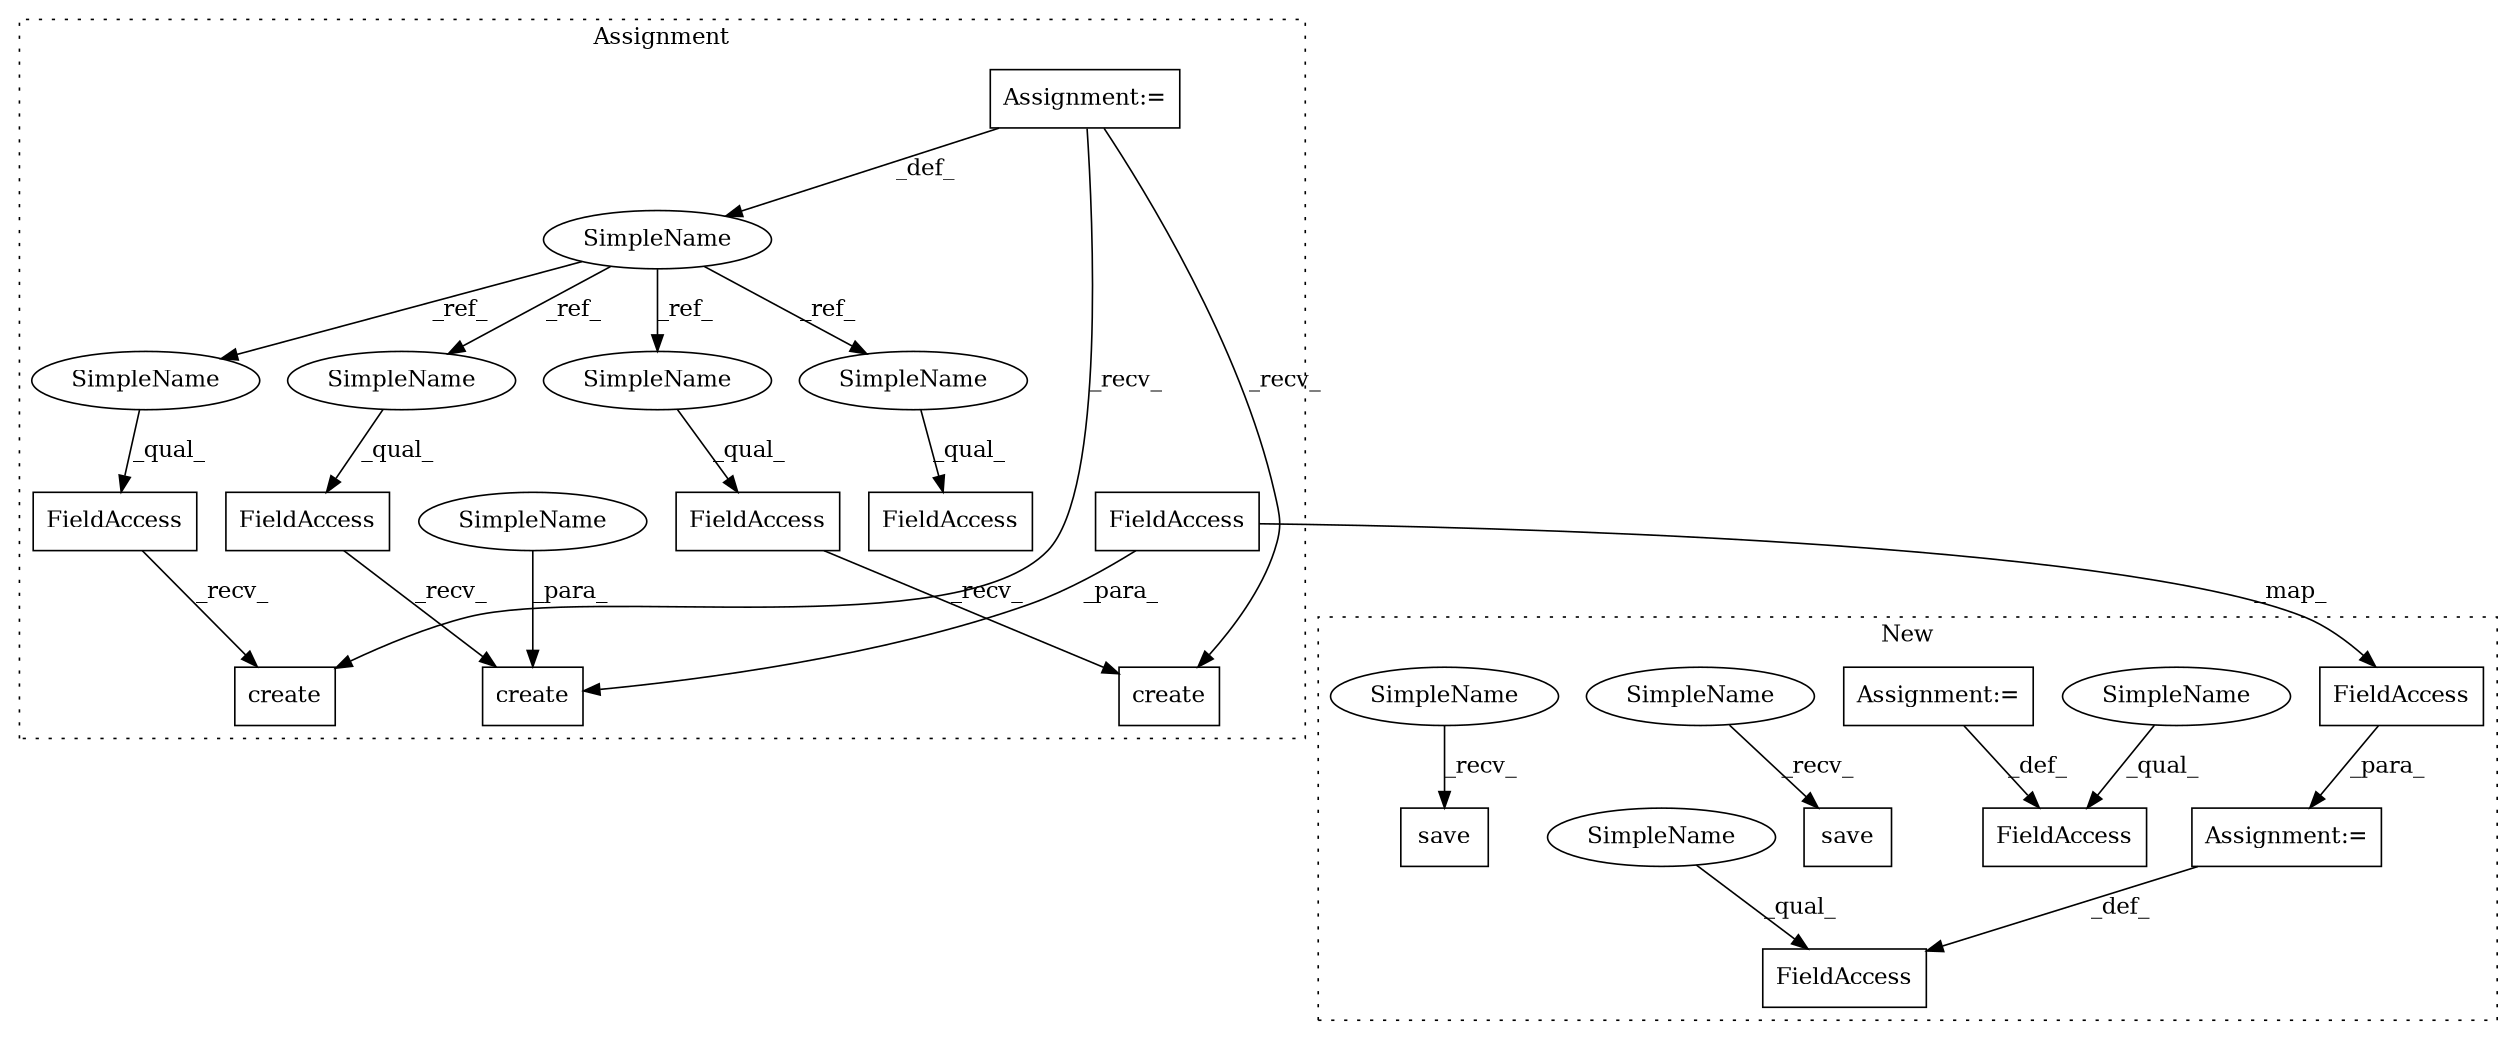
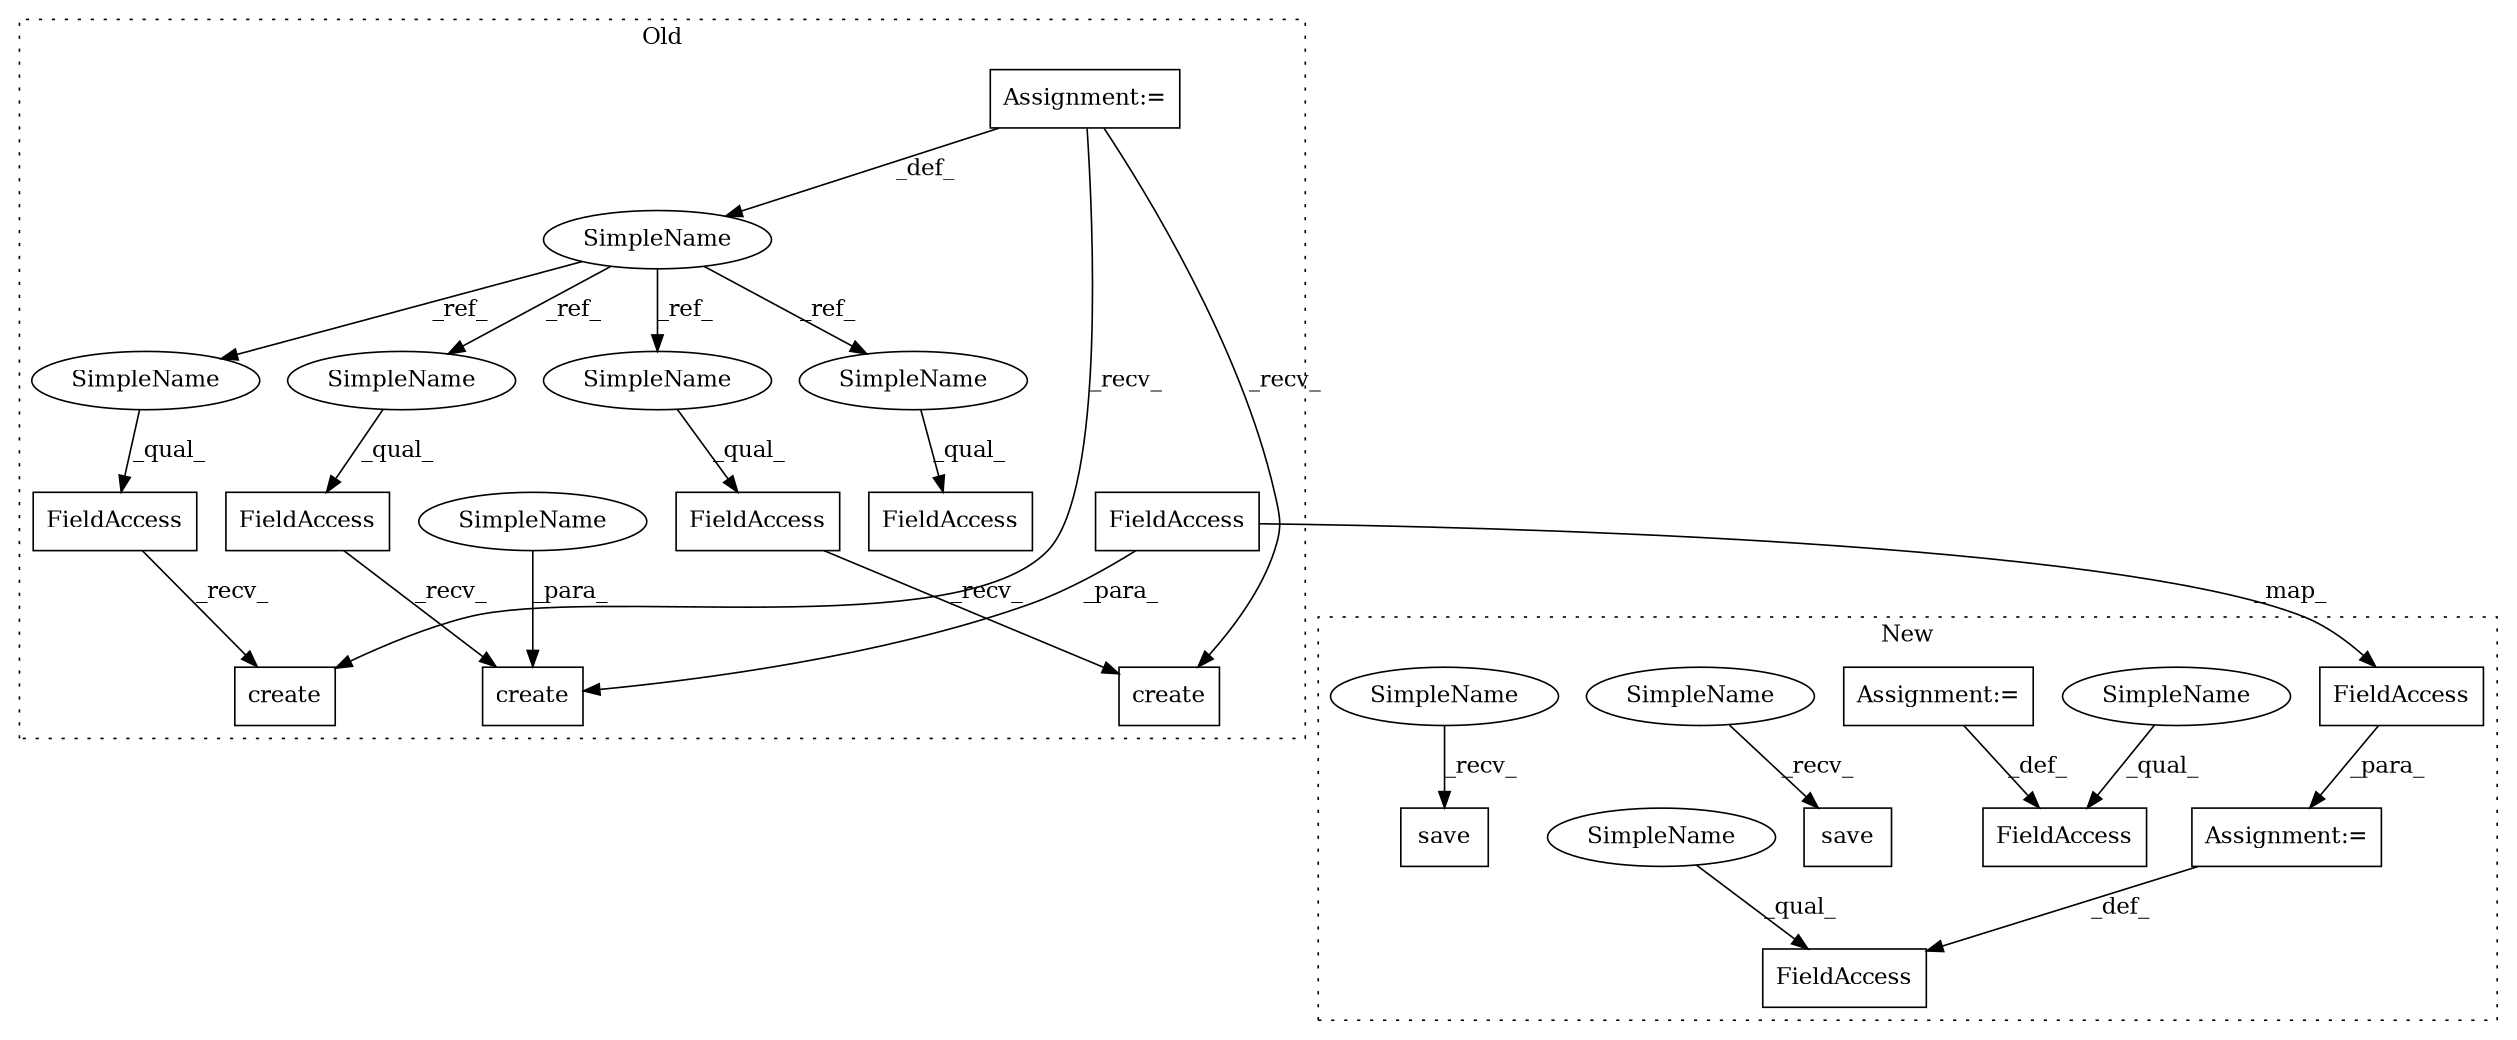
(662, 38) -> (662, 38)
